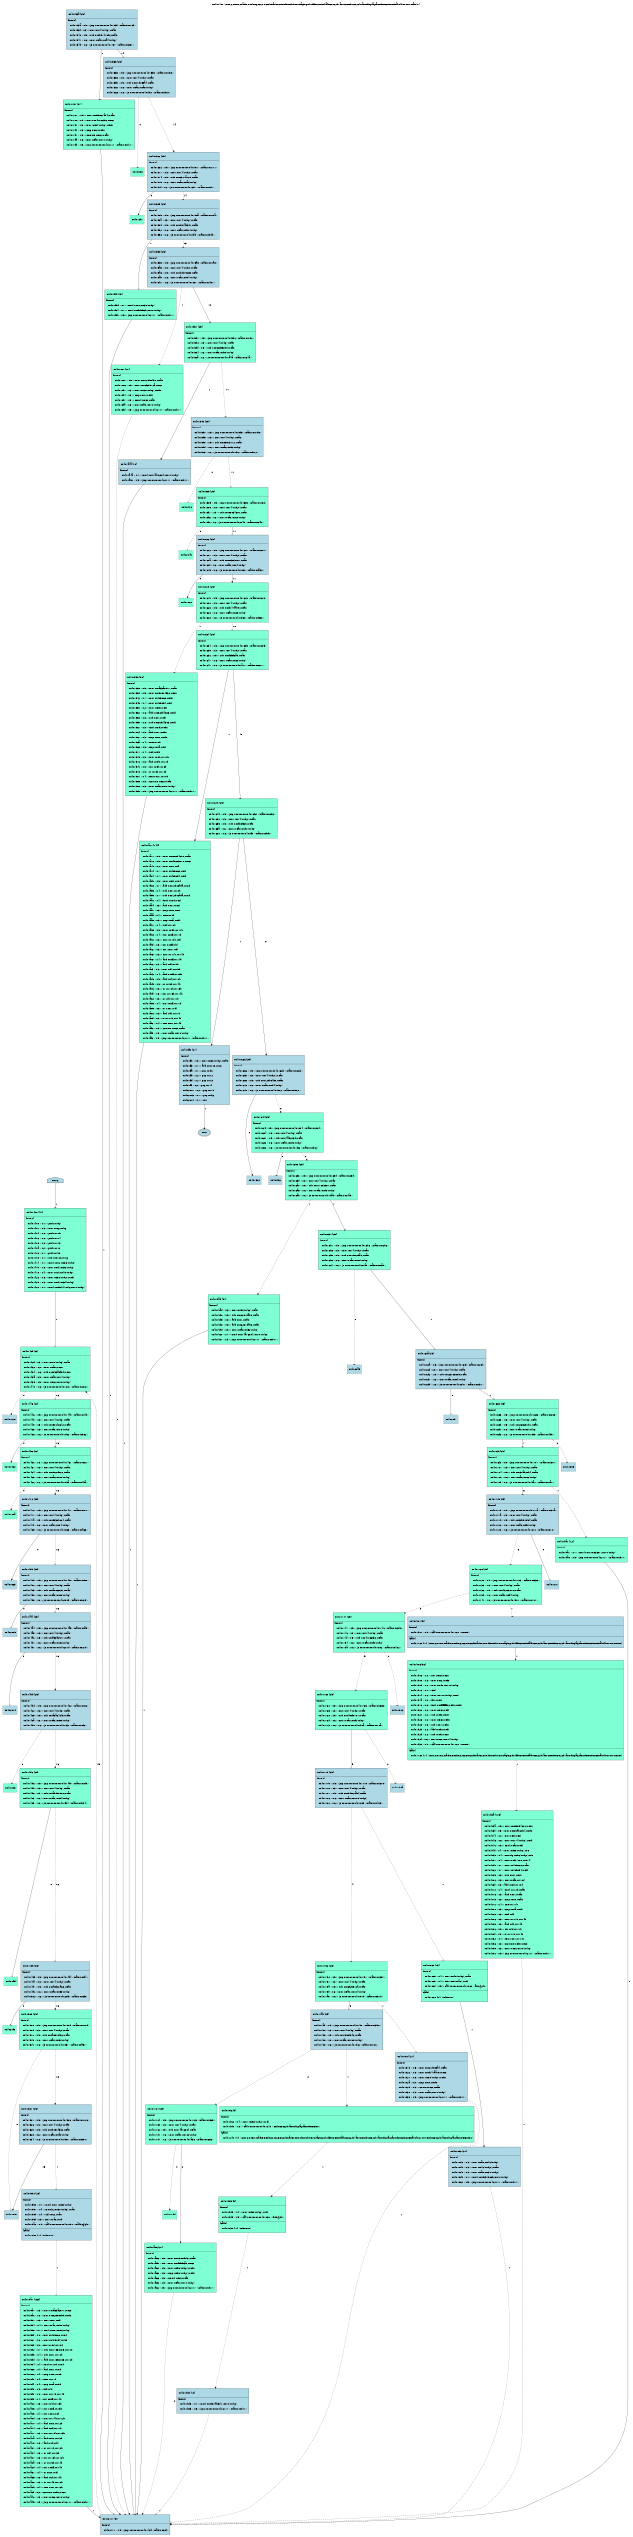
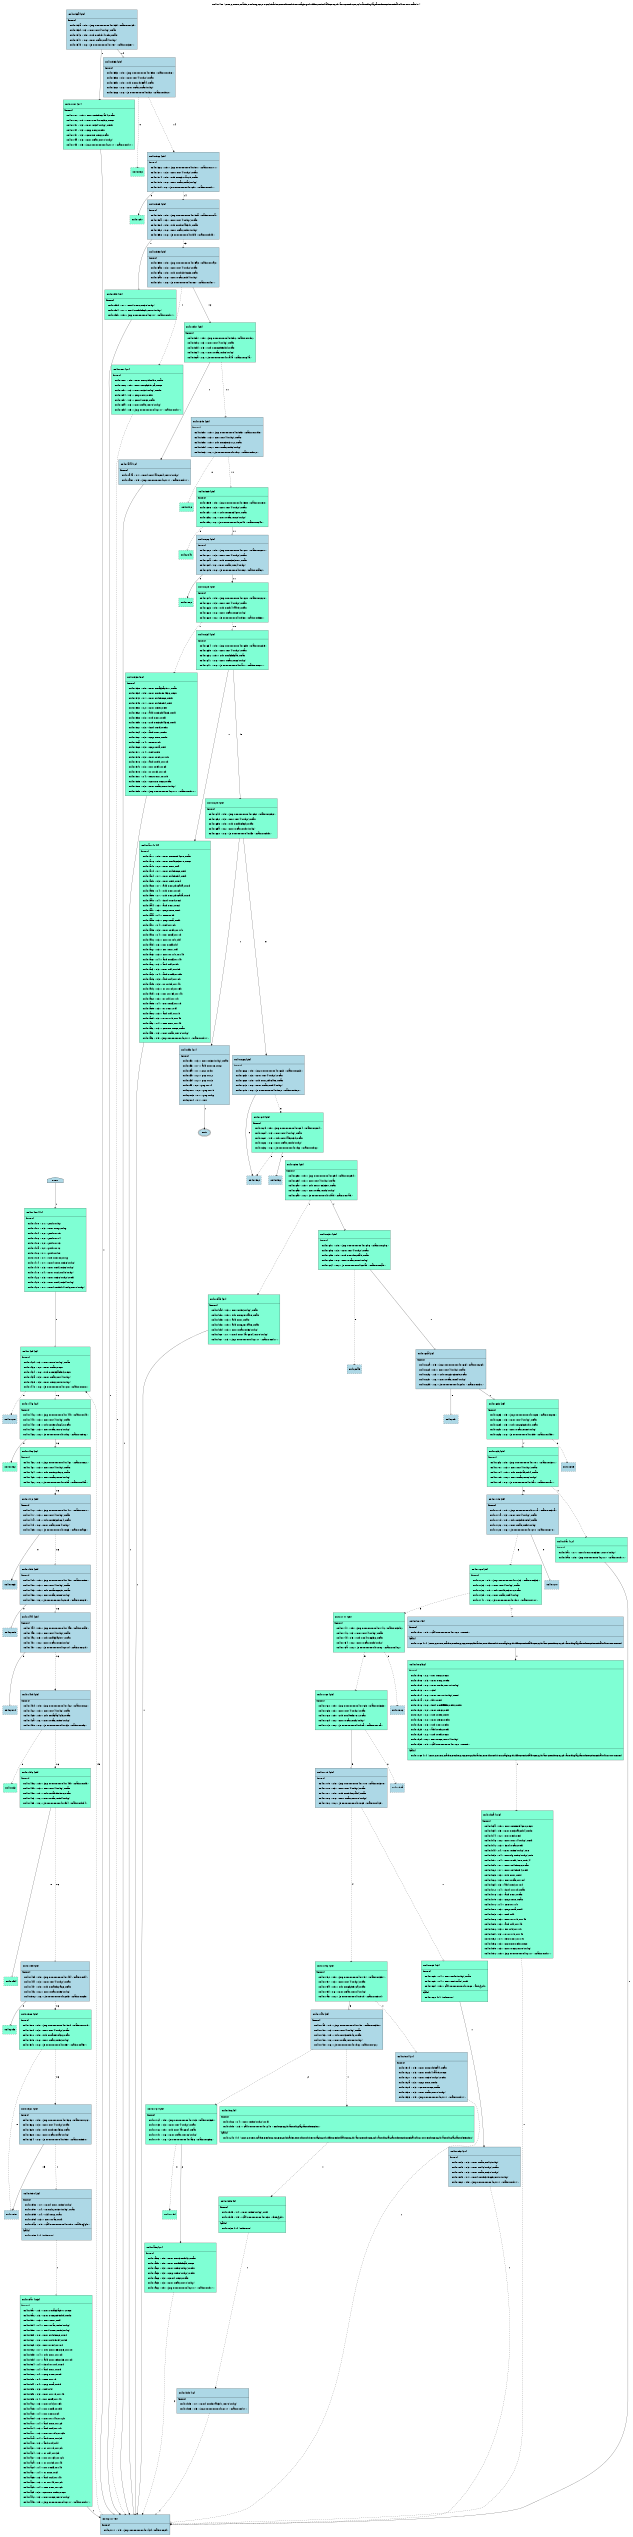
(304, 1156) -> (265, 1163)
(55, 1180) -> (55, 1180)
(10, 1515) -> none
